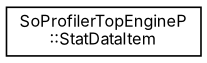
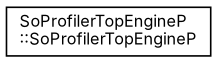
(104, 32) -> (109, 32)
